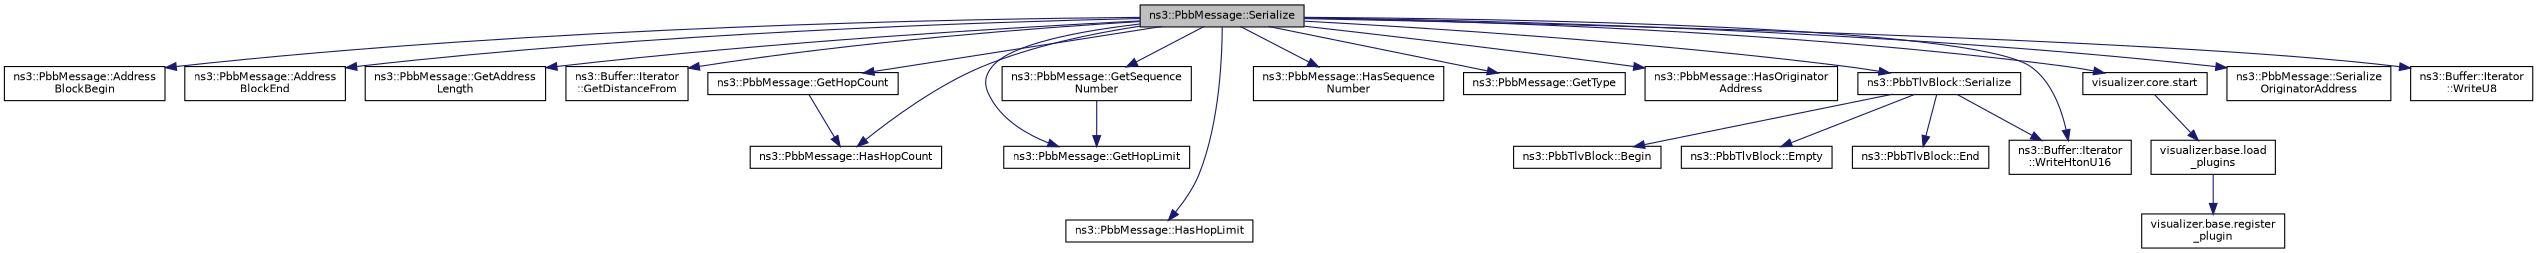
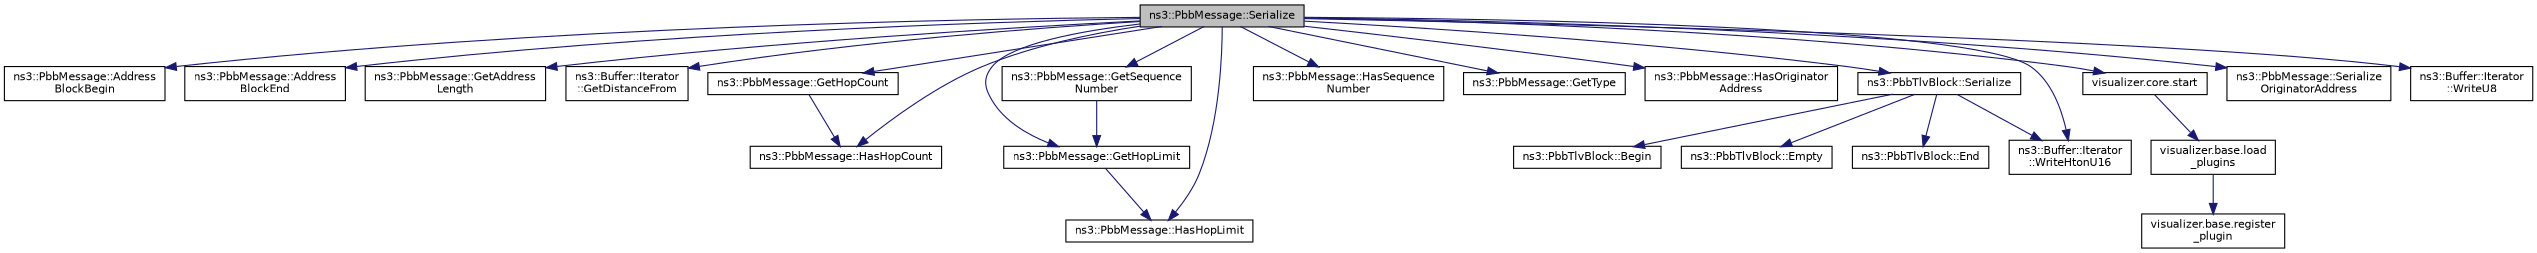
none -> (1124, 190)
